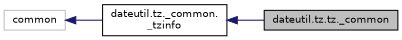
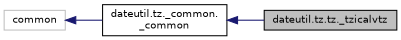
(165, 20) -> (165, 20)
(331, 20) -> (331, 20)
